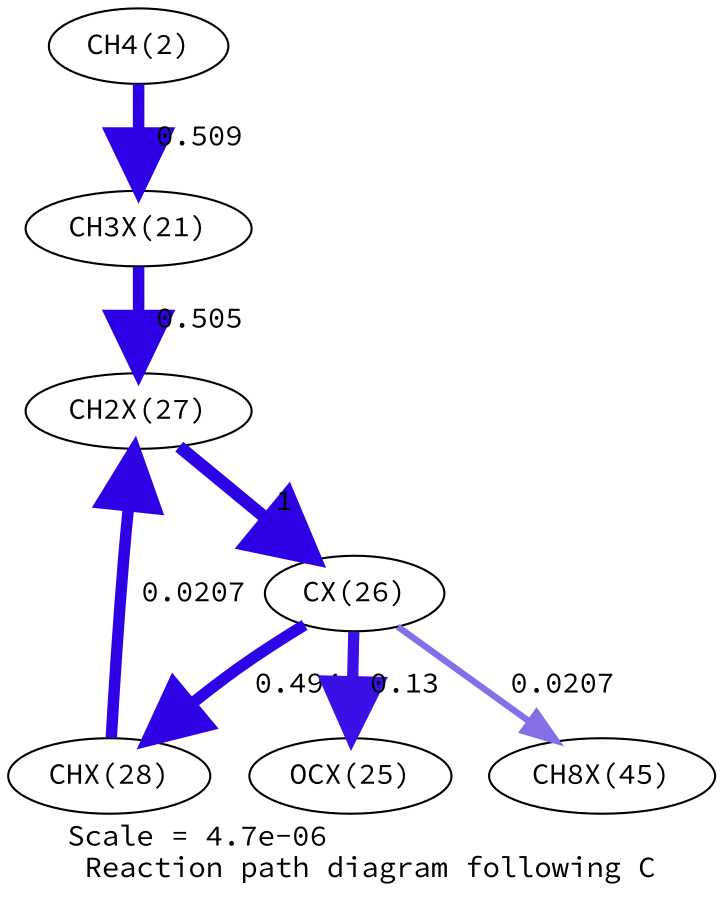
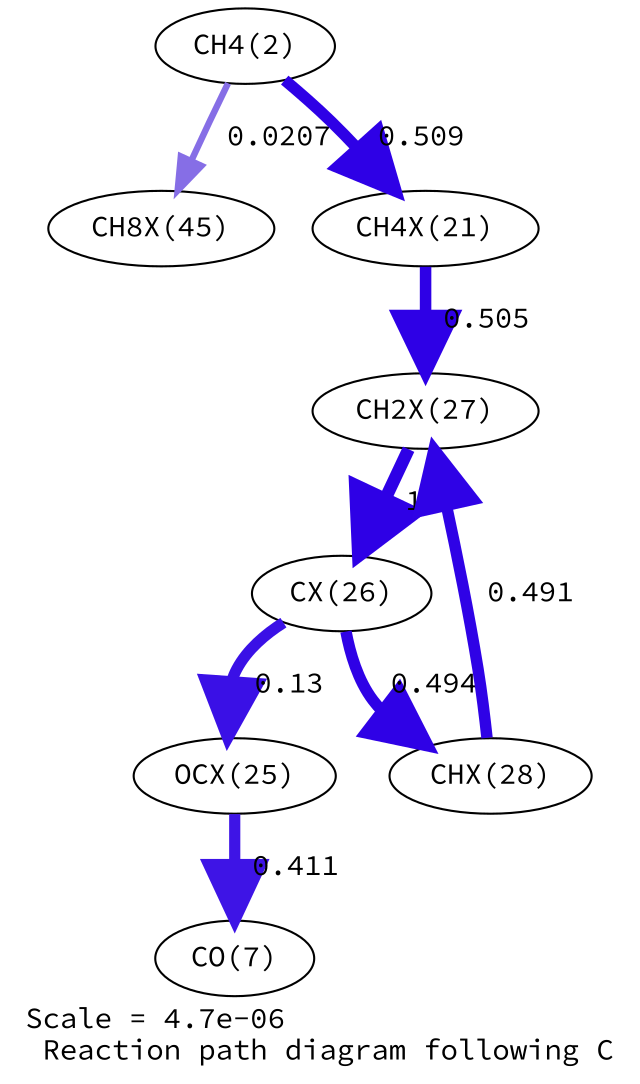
(139, 229) -> (426, 229)
(185, 594) -> (522, 594)
(464, 674) -> (209, 122)
none -> (235, 958)
